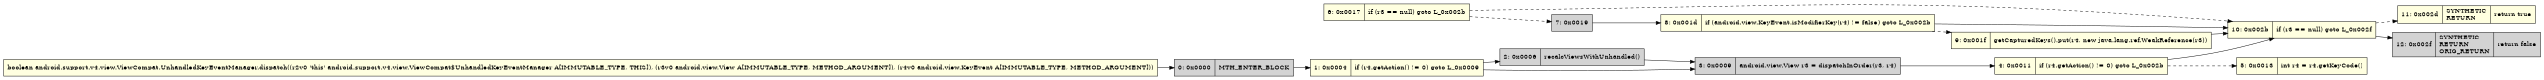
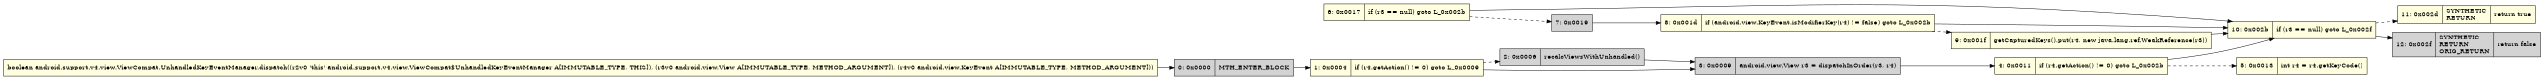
(1849, 5) -> (1849, 5)
(1489, 62) -> (1489, 62)
